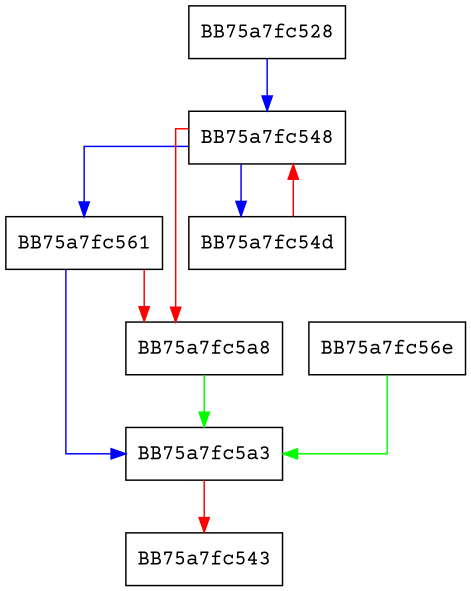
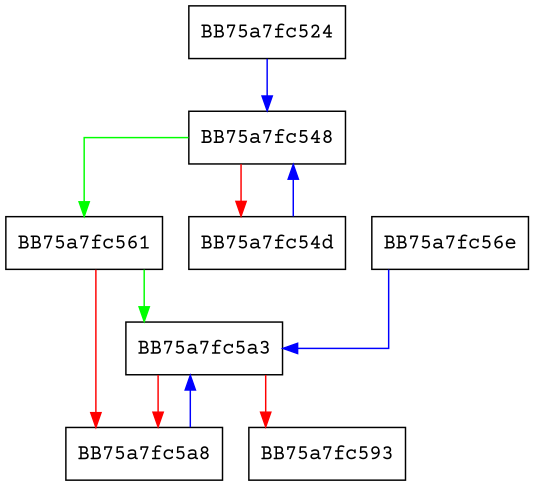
(267, 32) -> (267, 32)
(109, 146) -> (104, 138)
(241, 183) -> (241, 183)
(293, 198) -> (293, 198)
(176, 212) -> (158, 394)
(66, 384) -> (144, 288)
(204, 394) -> (190, 409)
(382, 454) -> (383, 348)
(204, 559) -> (327, 454)
